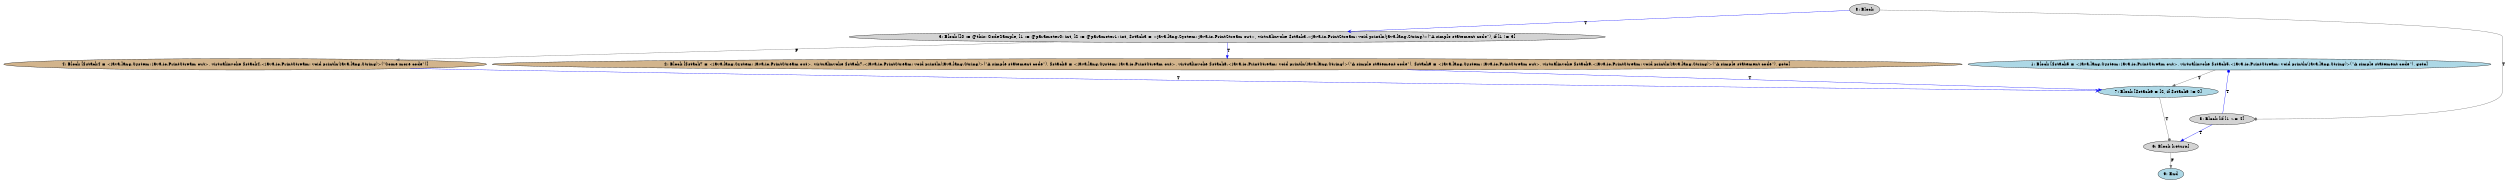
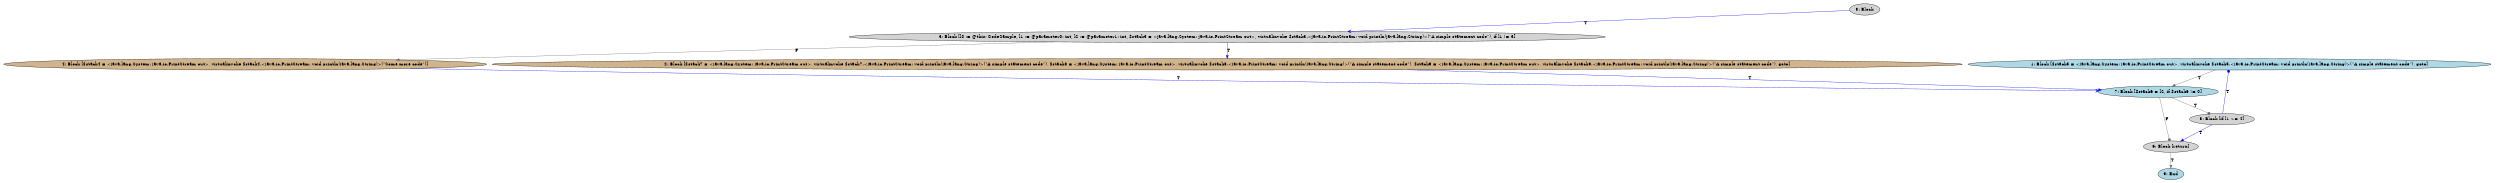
(2344, 22) -> (2189, 105)
(2167, 119) -> (2167, 119)
(2172, 160) -> (2172, 160)
